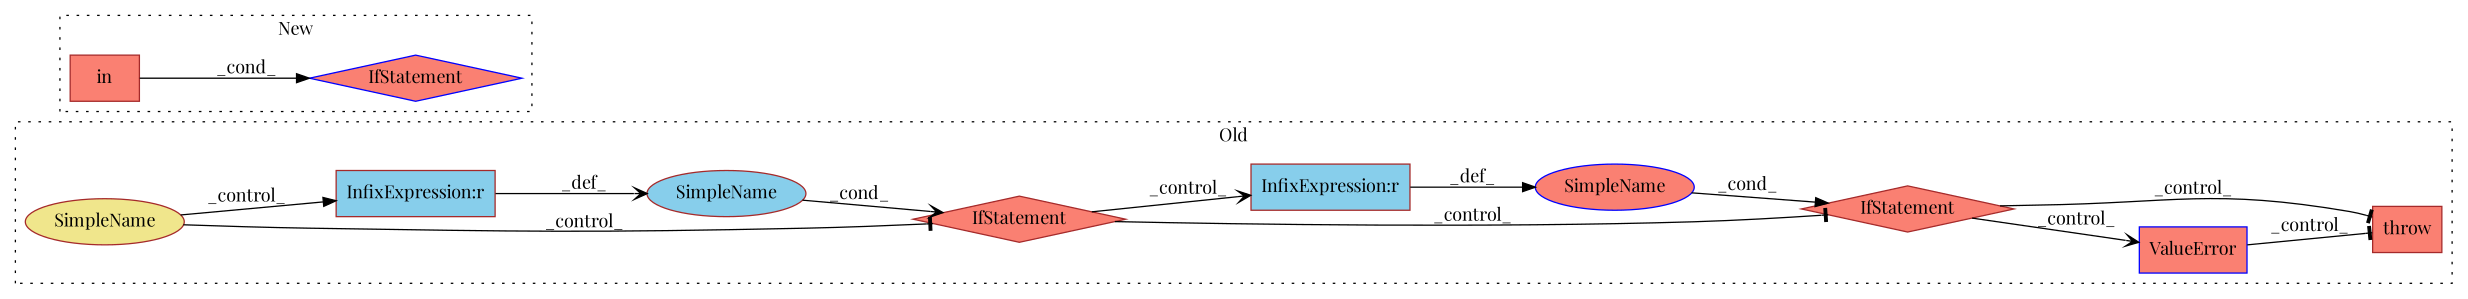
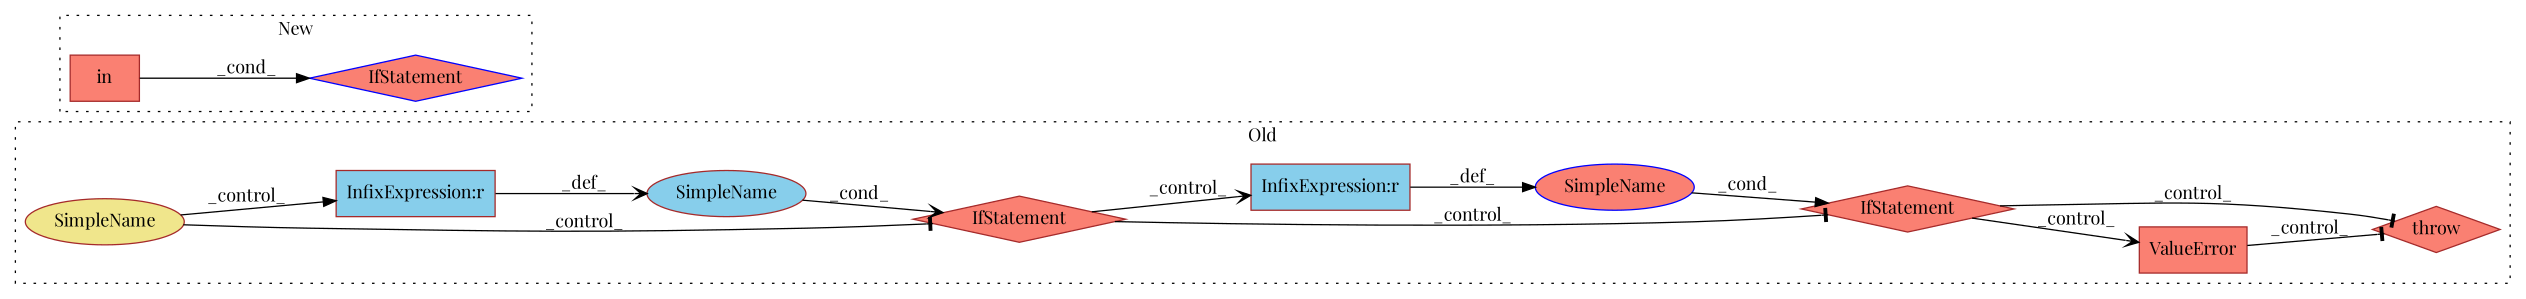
(2407, 229) -> (2436, 229)
(2193, 250) -> (2193, 250)
